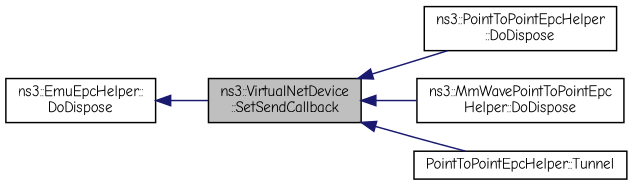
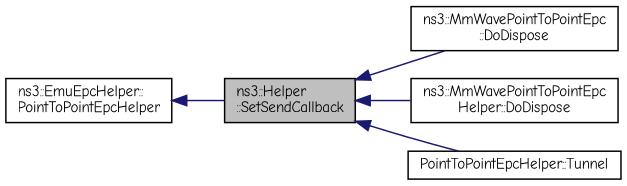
(520, 29) -> (515, 29)
(81, 101) -> (89, 101)
(285, 101) -> (290, 101)
